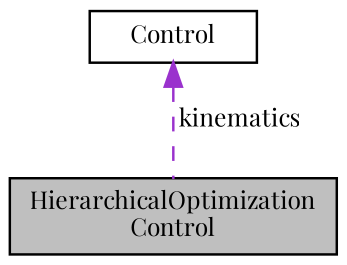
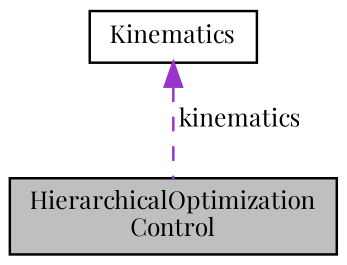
(173, 37) -> (173, 37)
